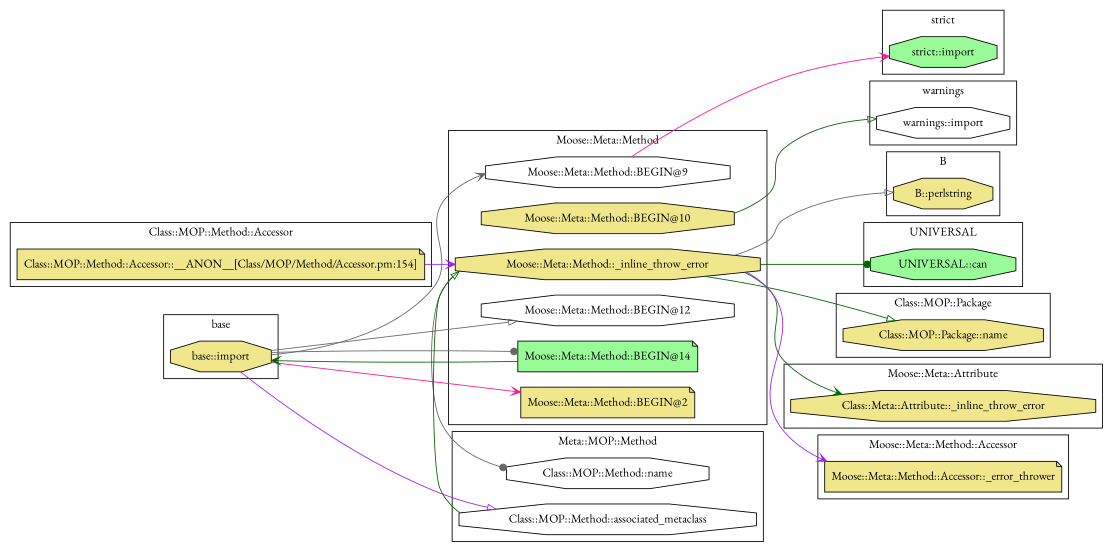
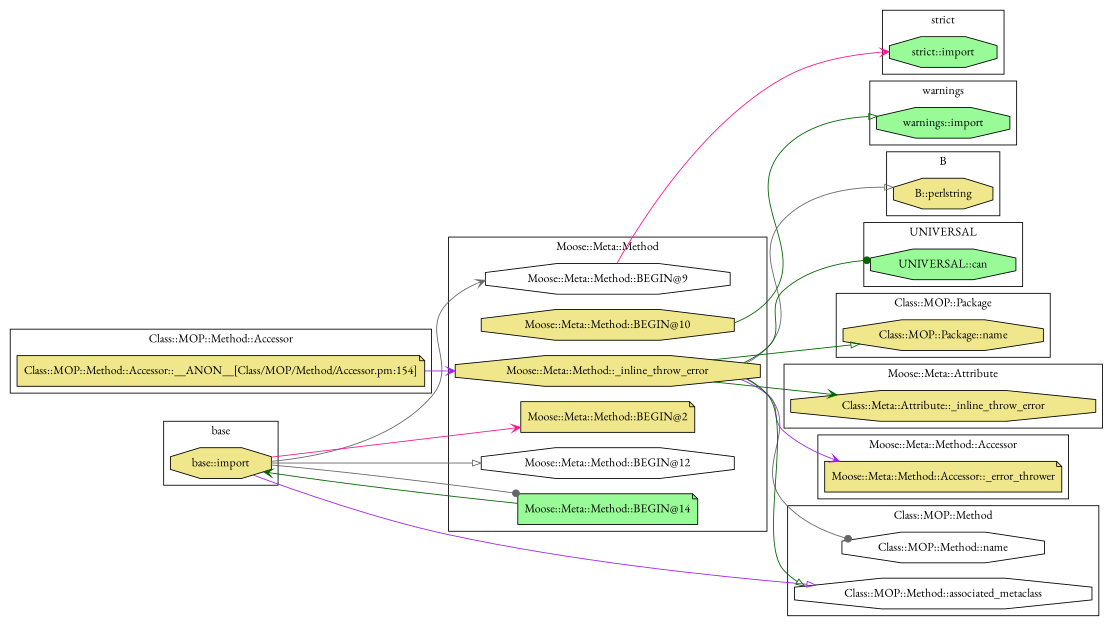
(943, 123) -> (943, 123)
(434, 422) -> (774, 500)
(608, 441) -> (943, 516)
